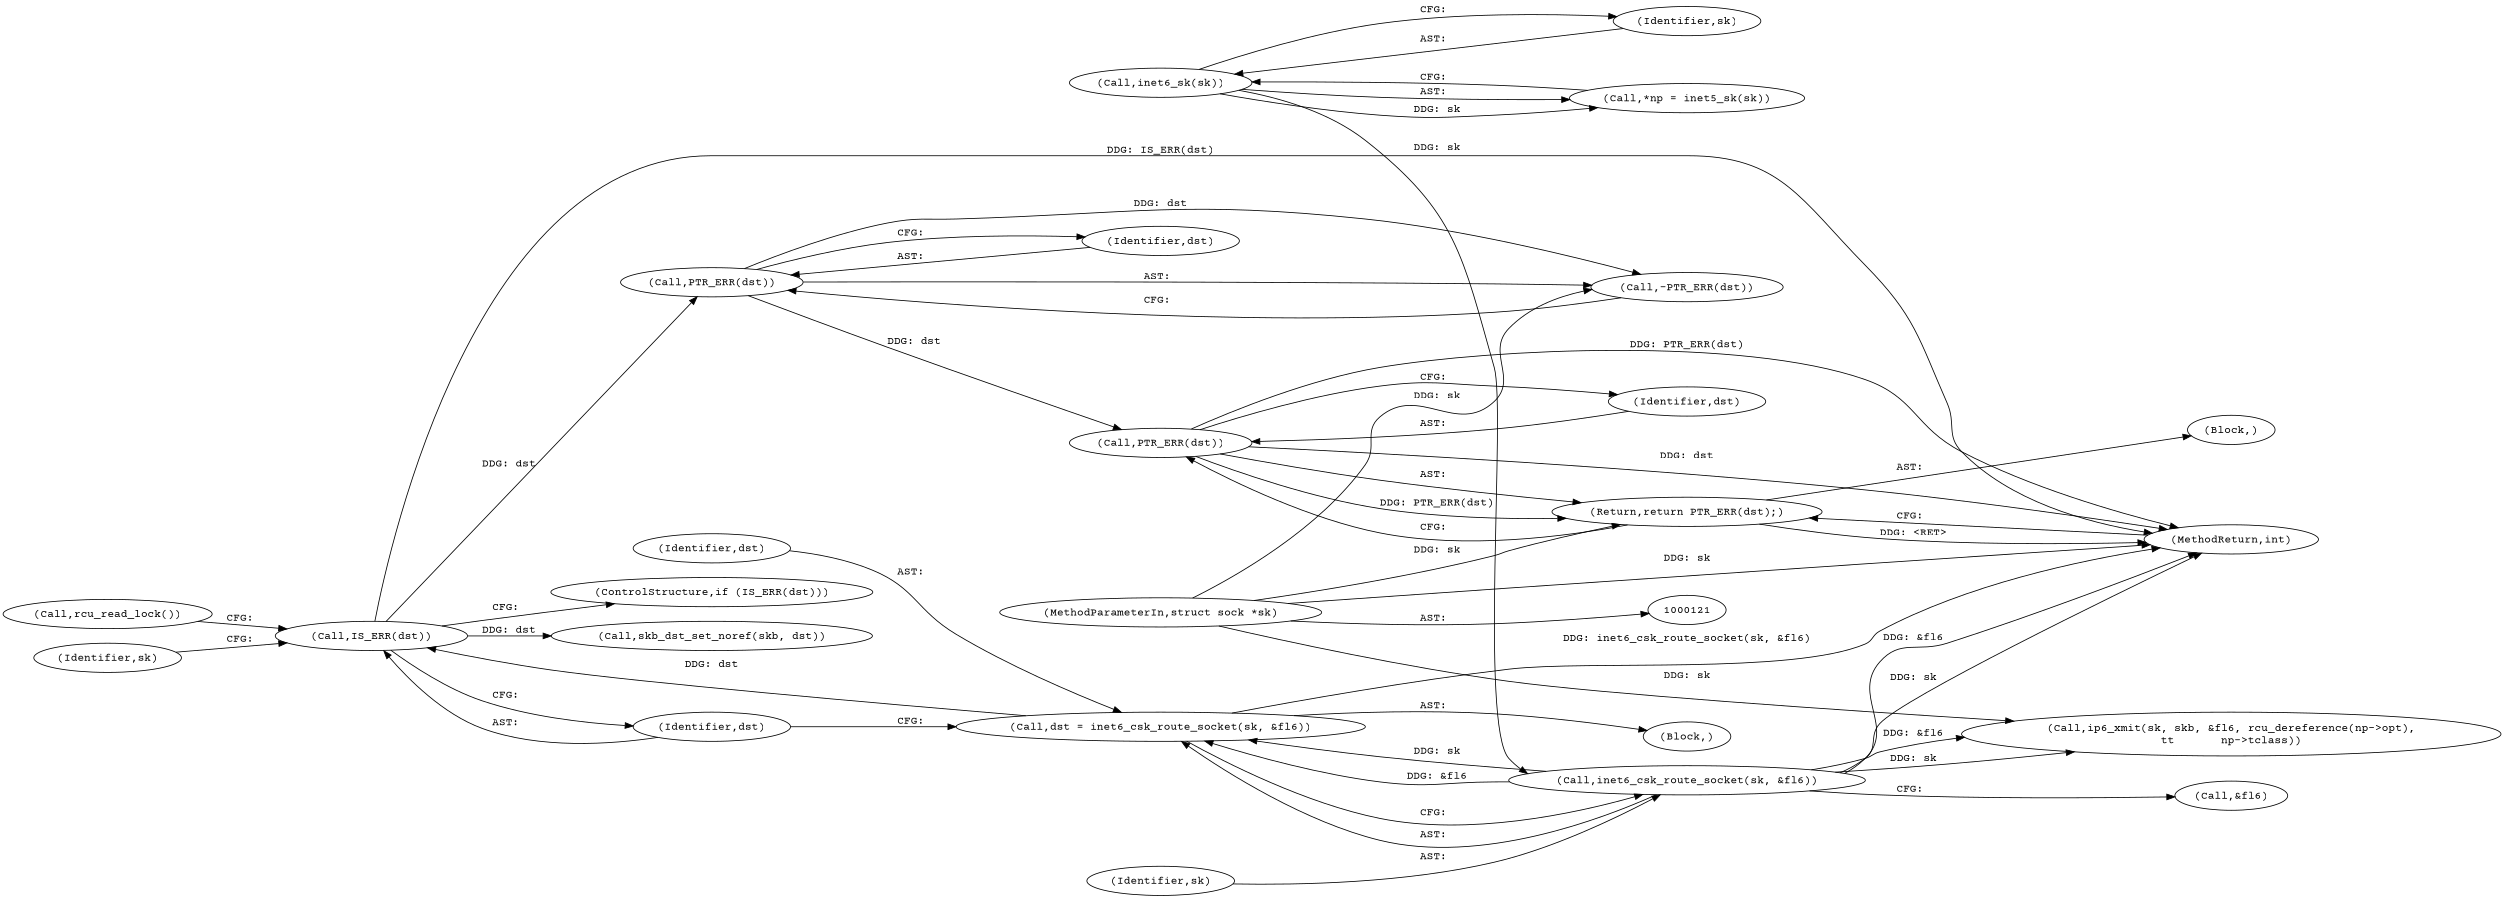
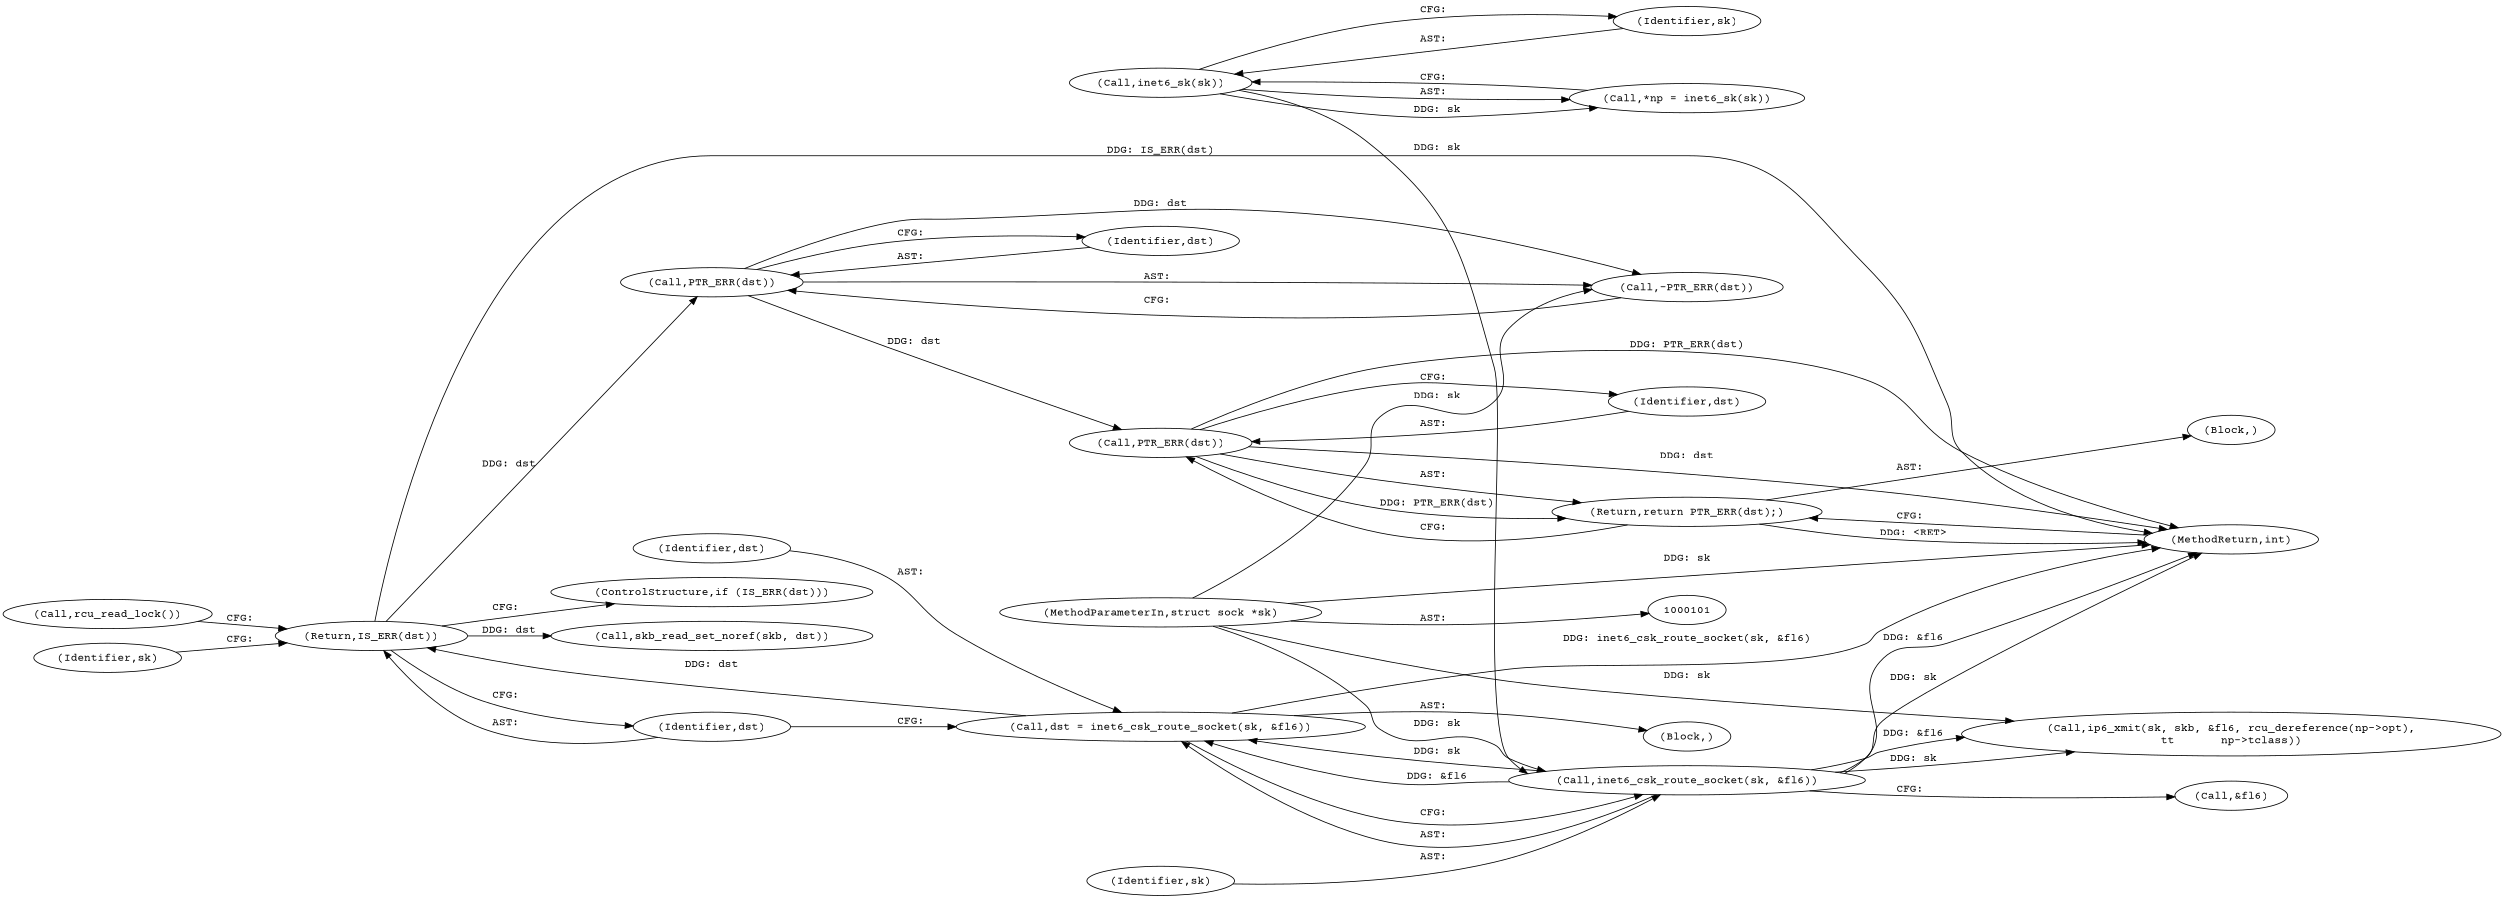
(1687, 98) -> (1687, 98)
(1434, 569) -> (1368, 707)
(1687, 610) -> (1687, 610)
(371, 636) -> (371, 636)
(712, 636) -> (712, 636)
